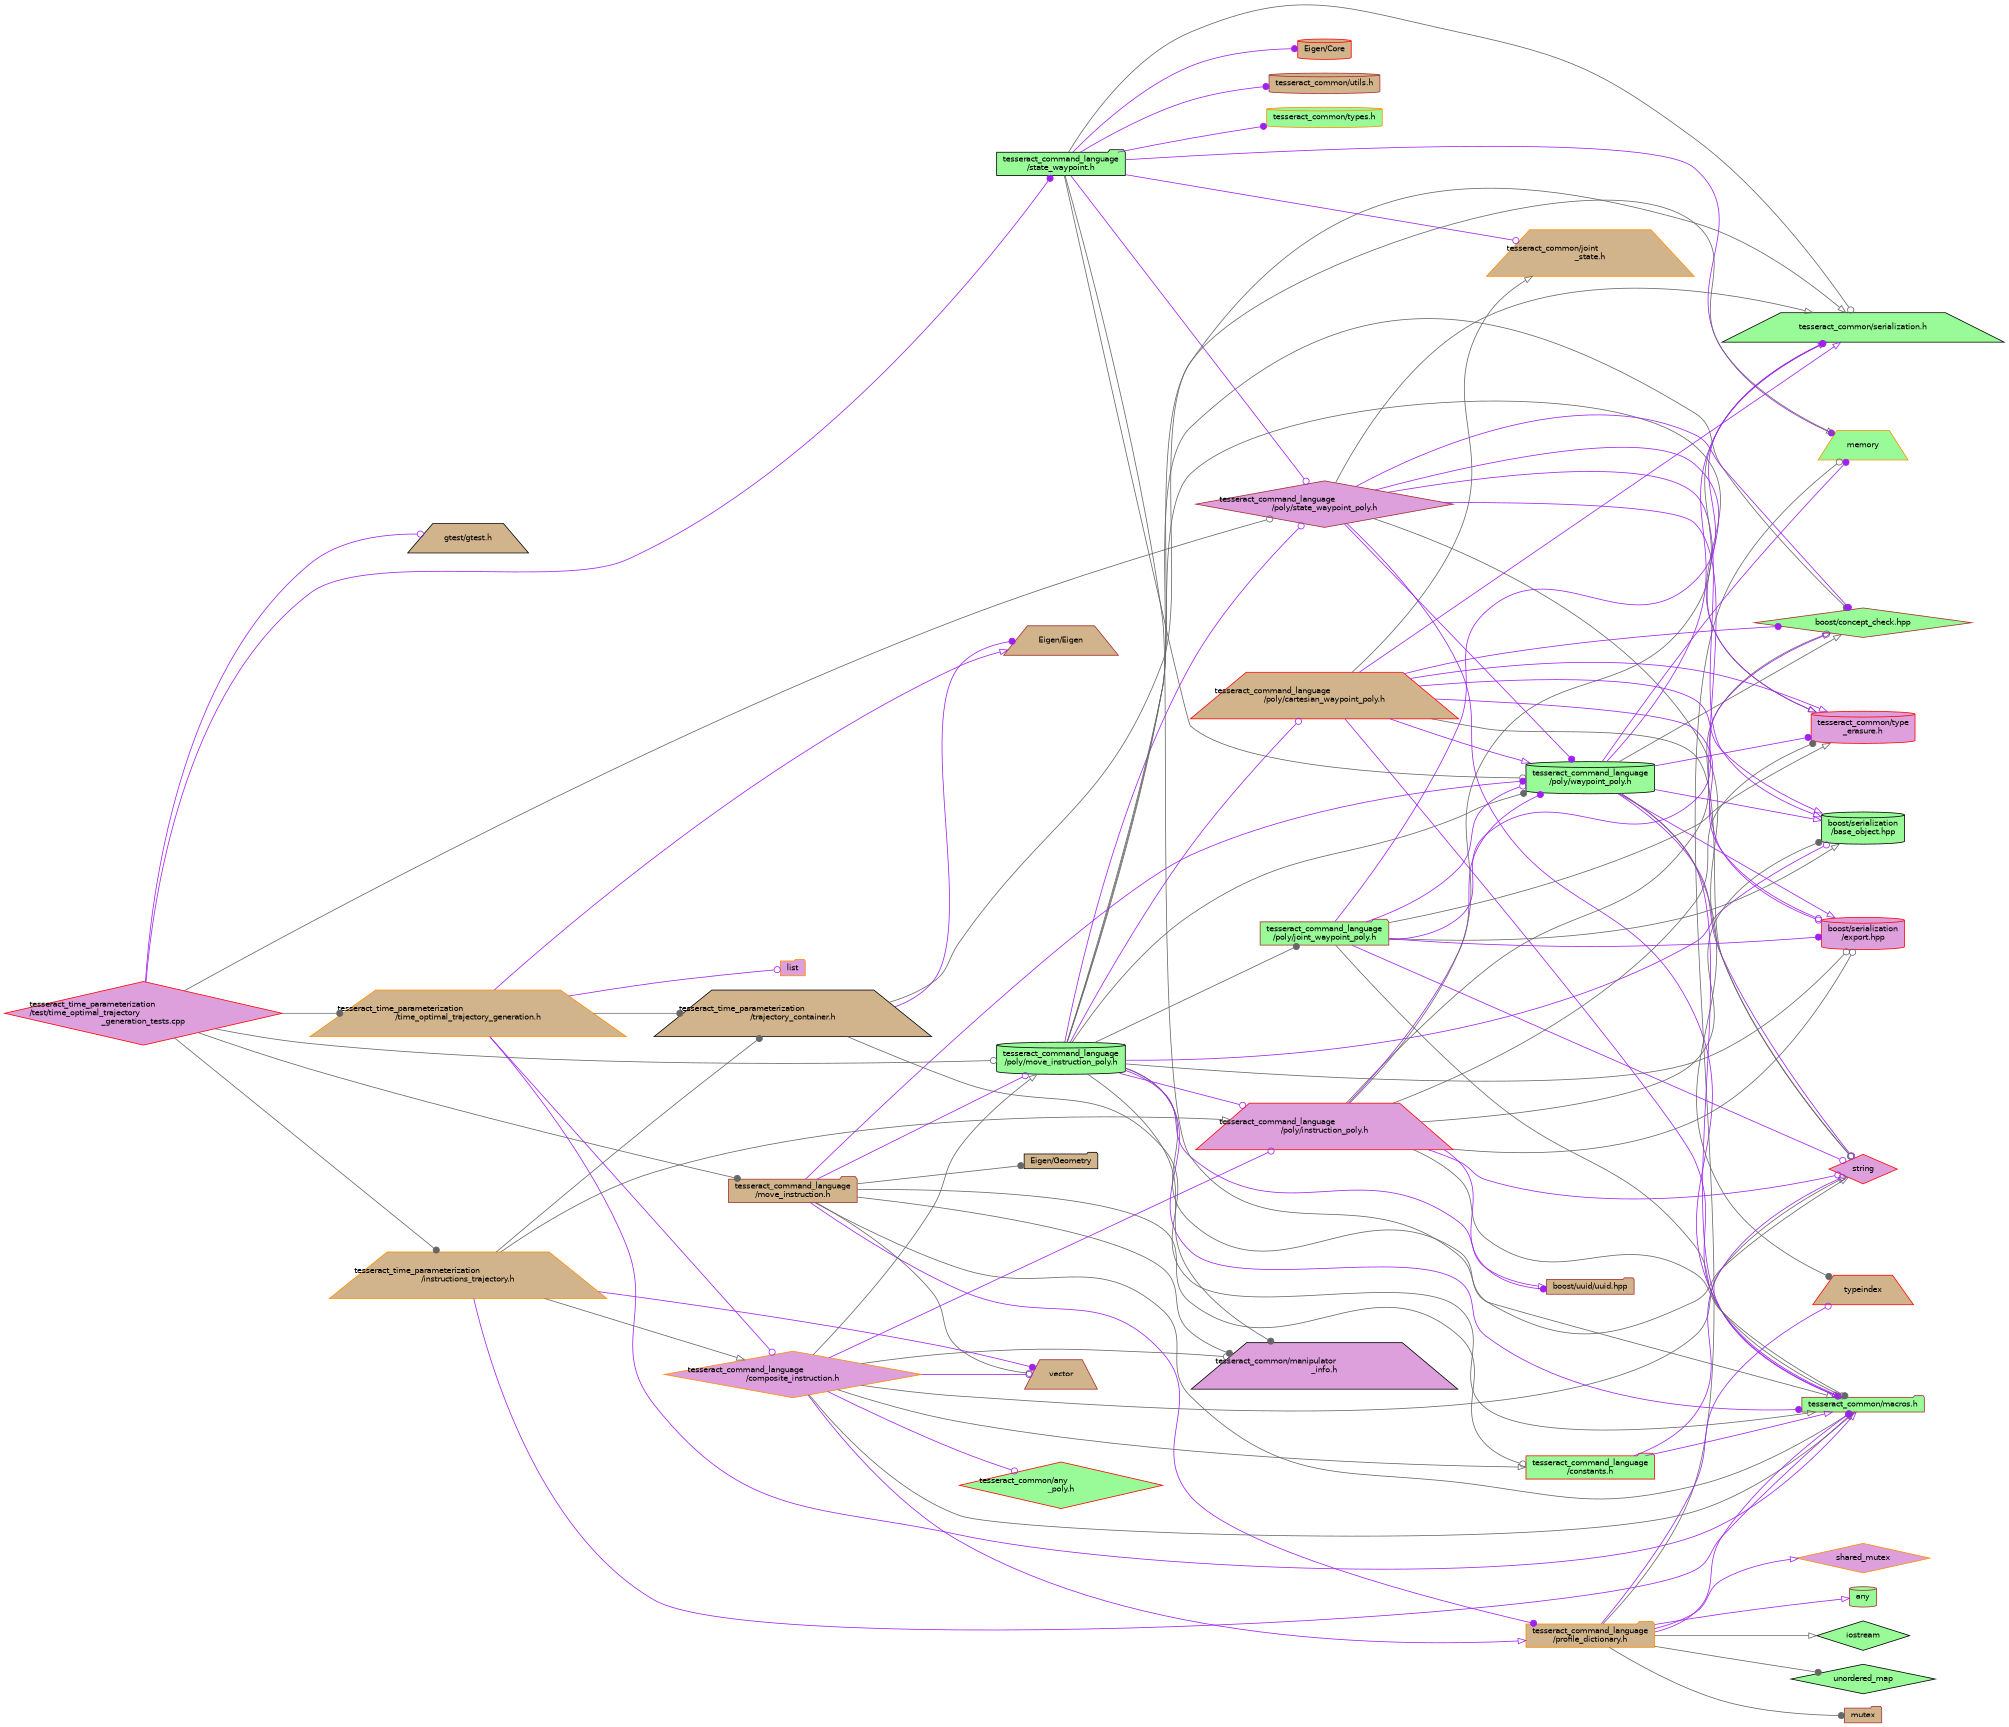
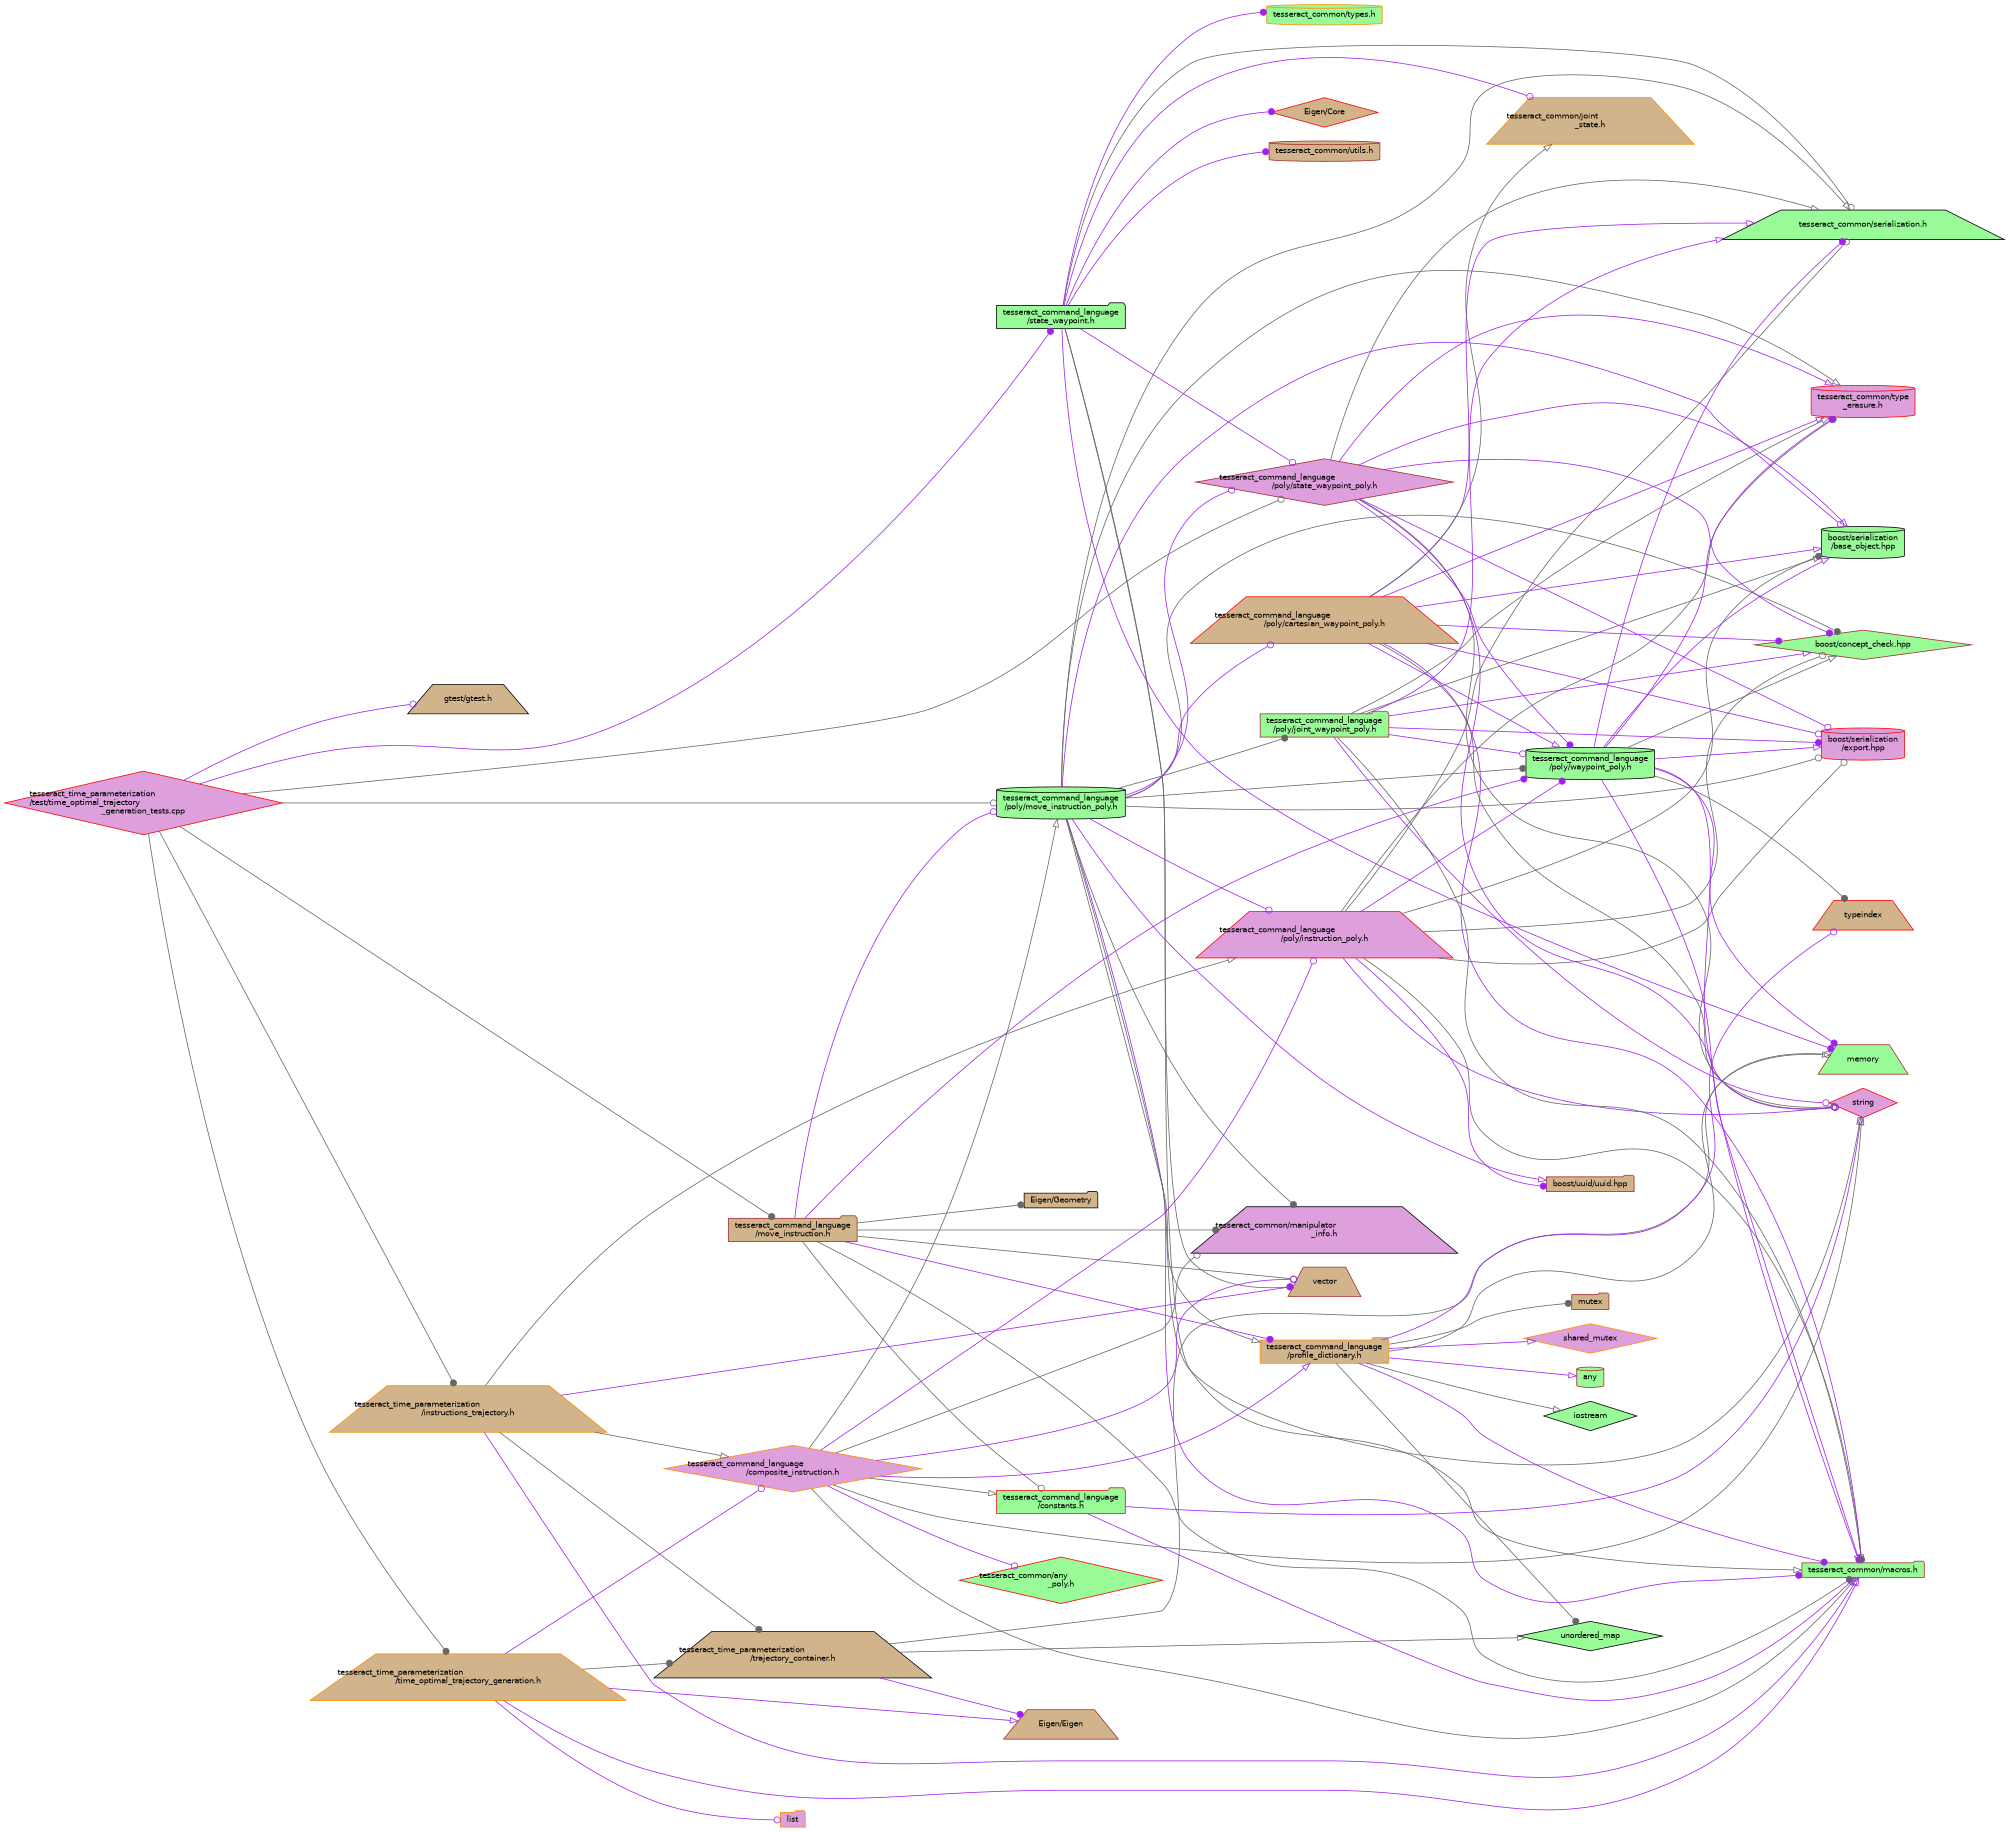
(1324, 49) -> (1324, 112)
(1863, 445) -> (1863, 1060)
(1173, 659) -> (1165, 842)
none -> (1140, 1097)
(1301, 1296) -> (1209, 1645)
